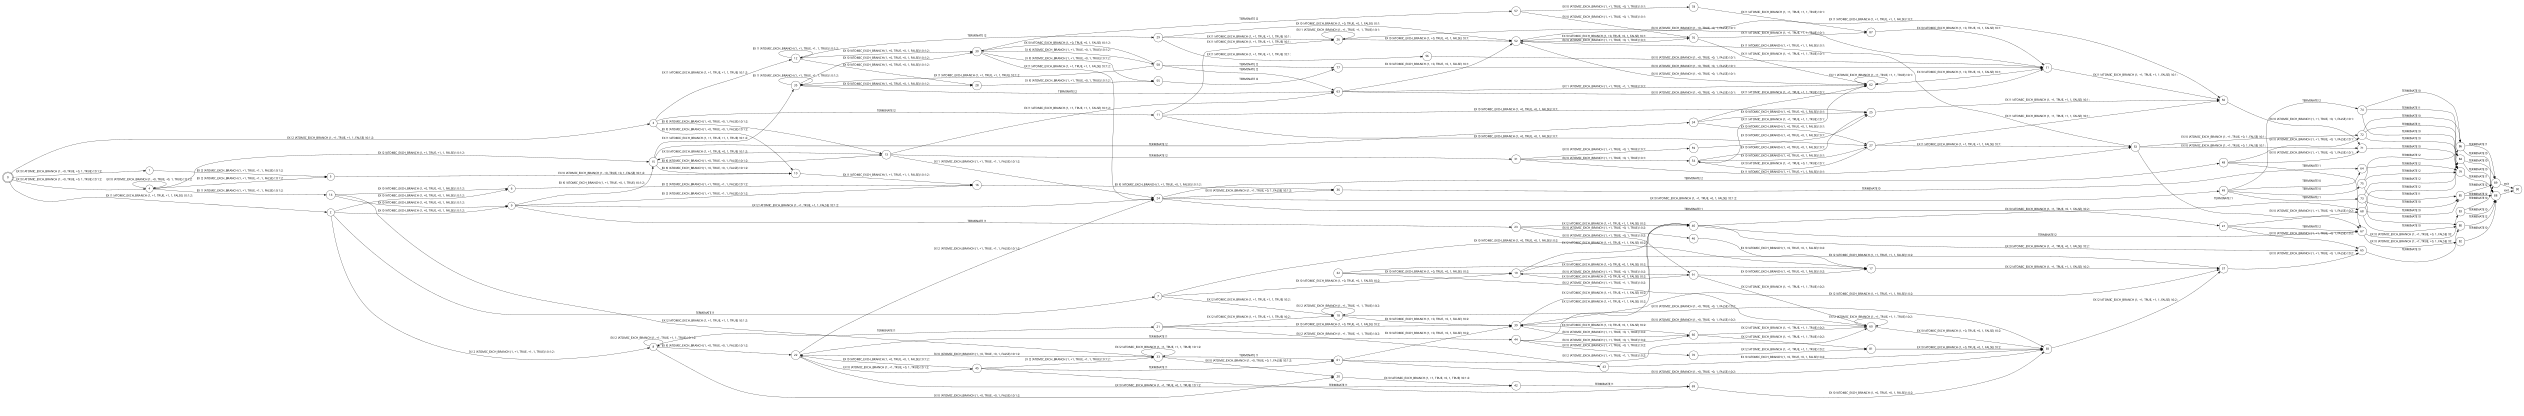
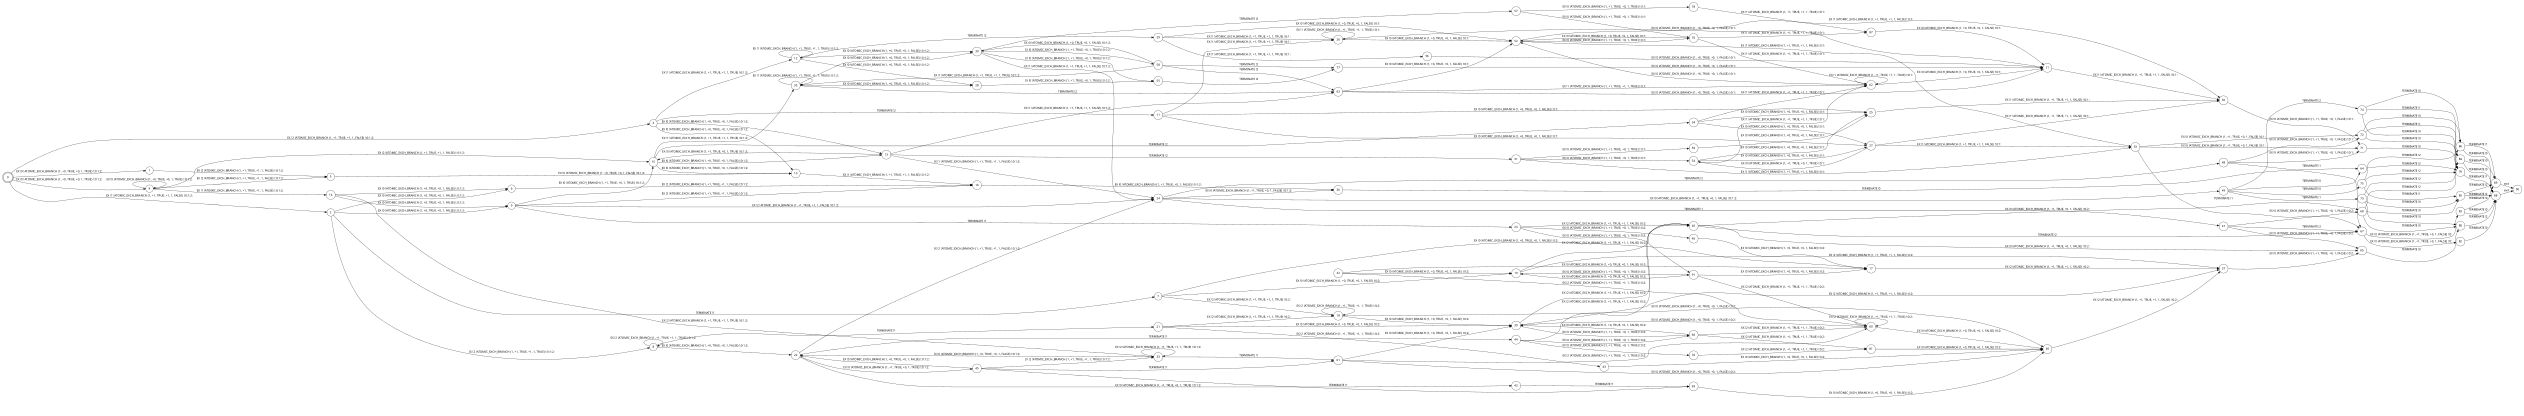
(1338, 377) -> none
